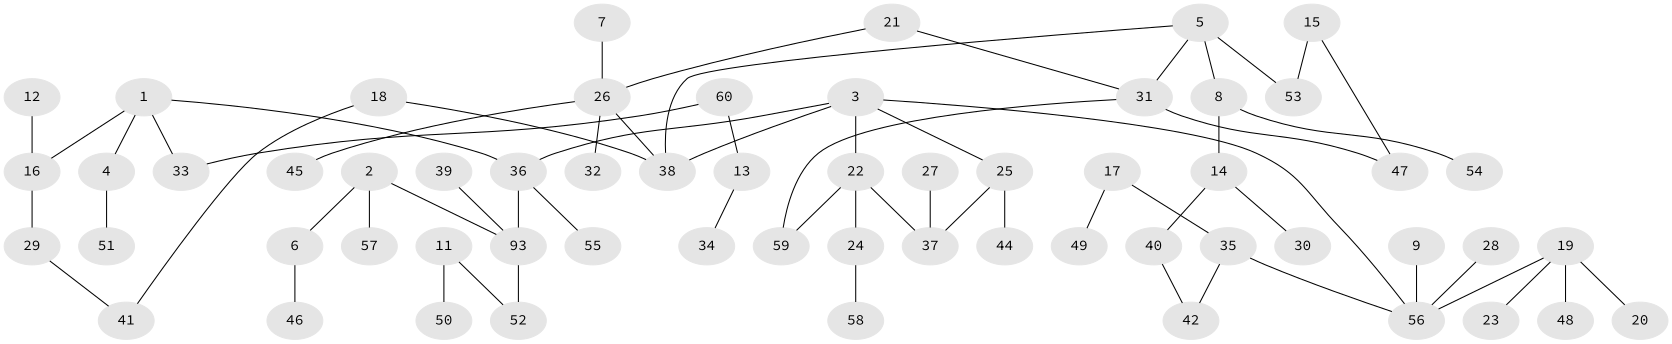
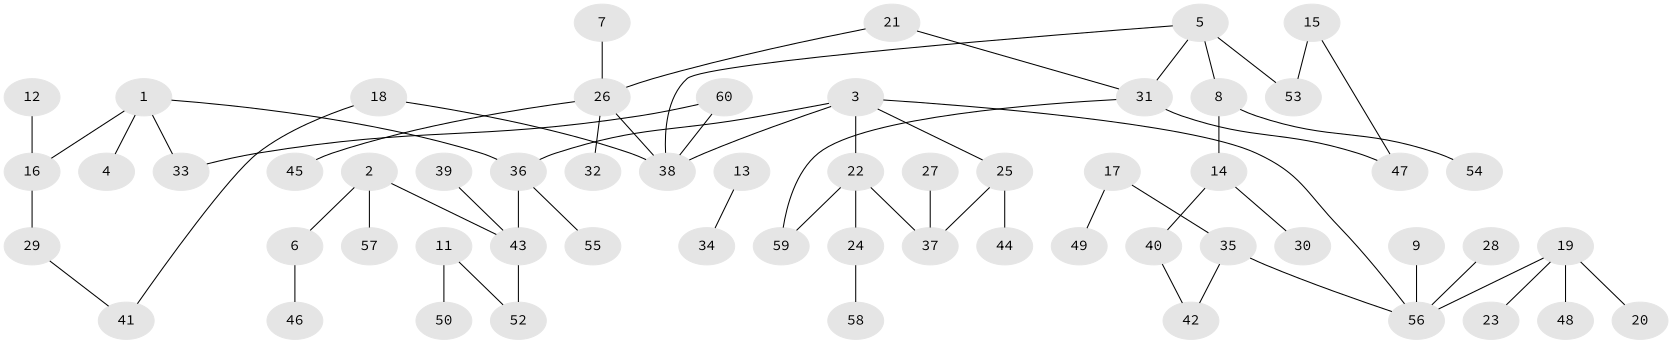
(733, 134) -> (696, 135)
(107, 246) -> none
(518, 246) -> (518, 246)
